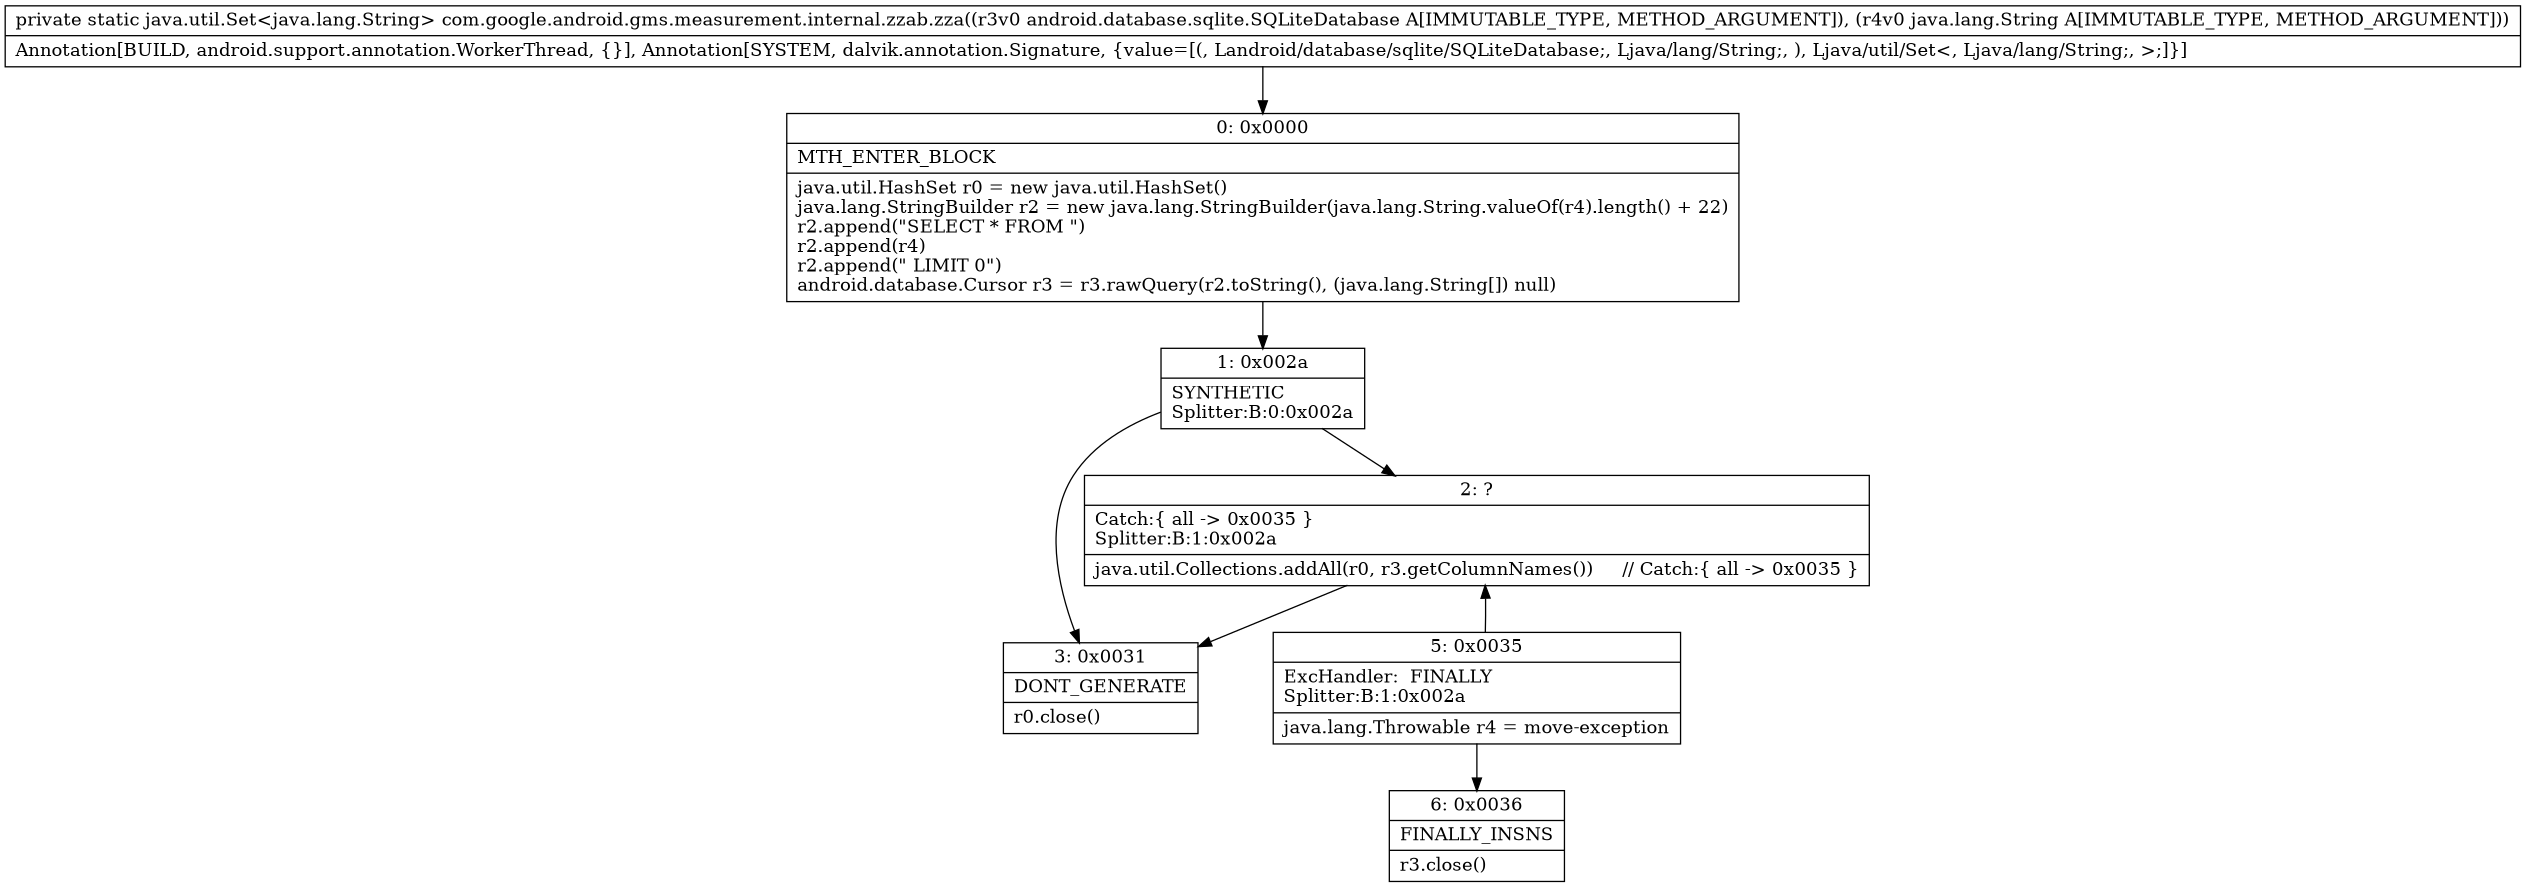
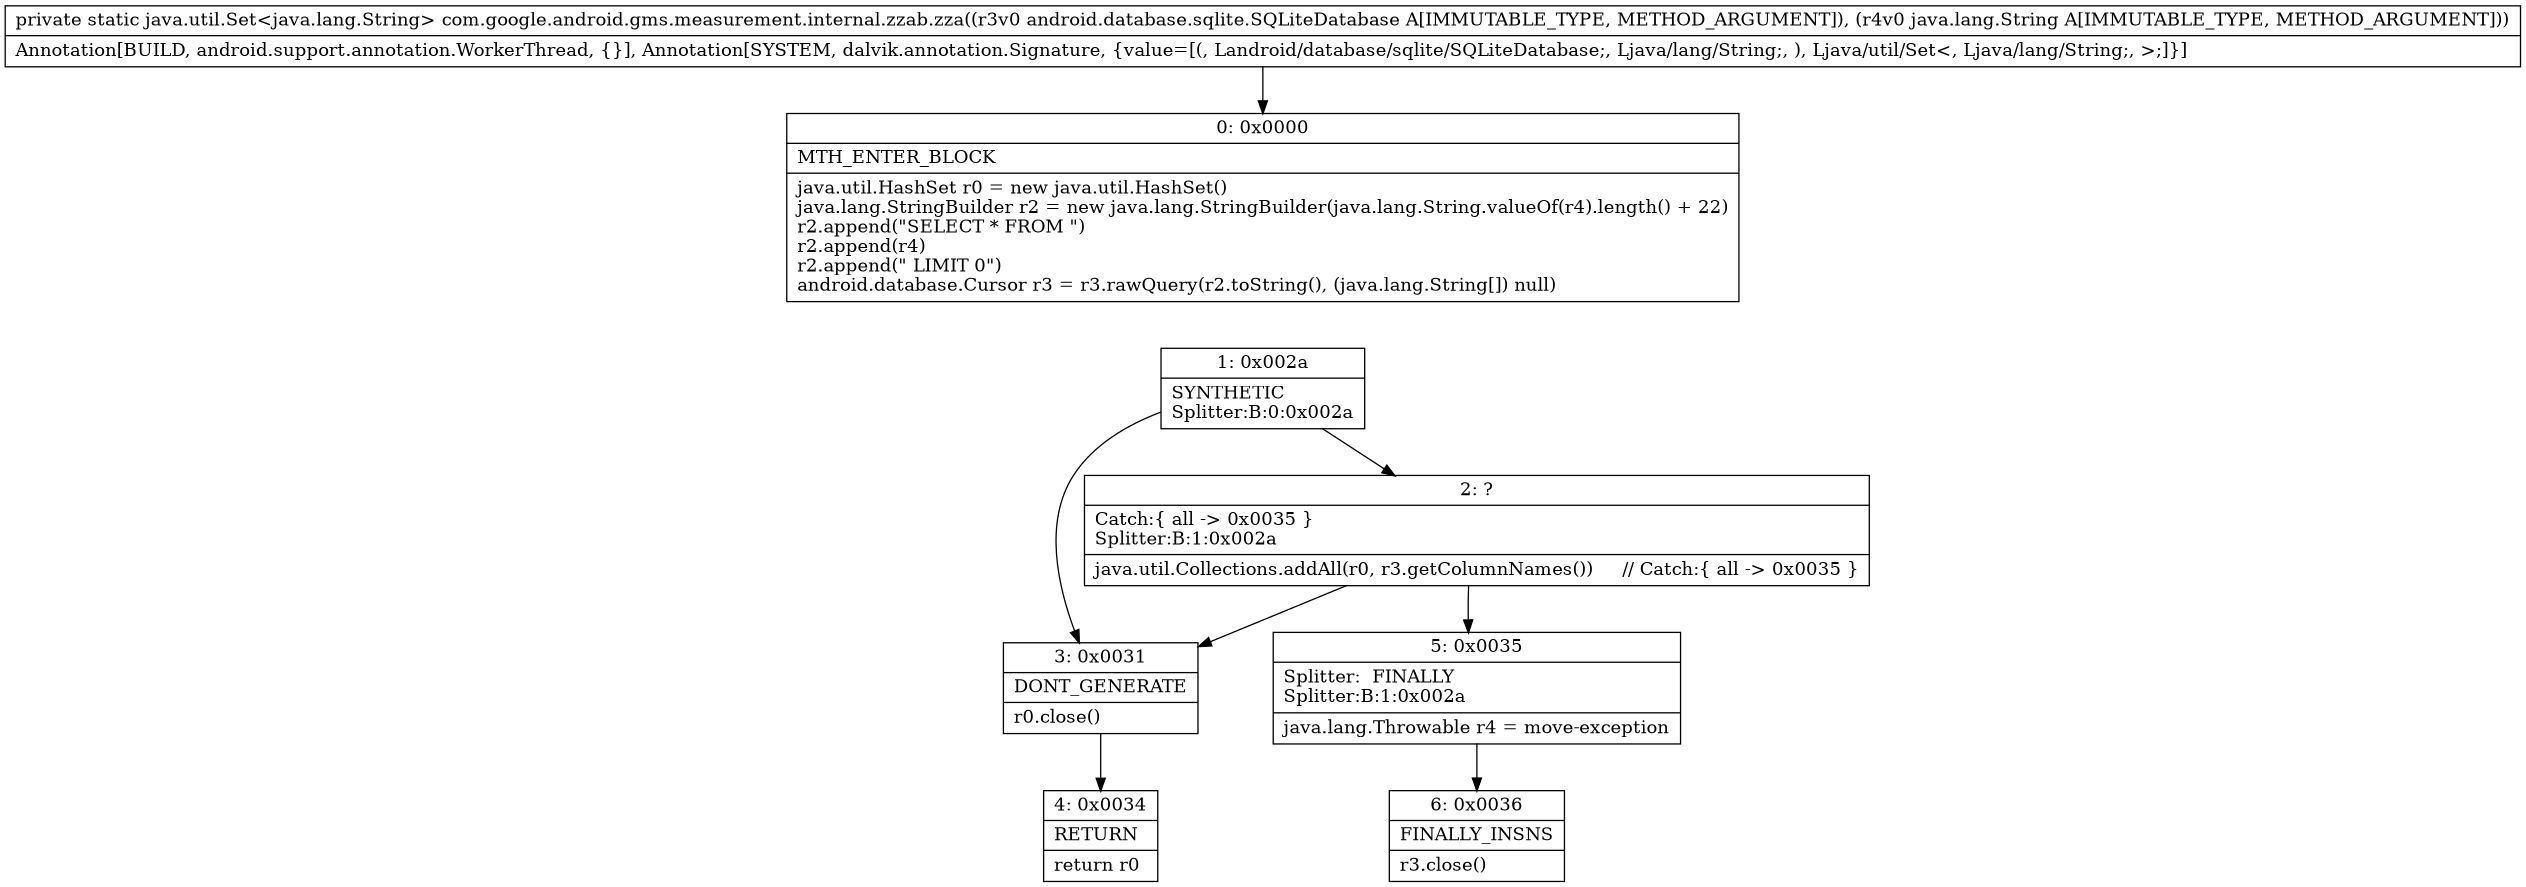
(1263, 318) -> none
(1486, 616) -> (1468, 602)
(1388, 677) -> (1369, 677)
none -> (1101, 836)
